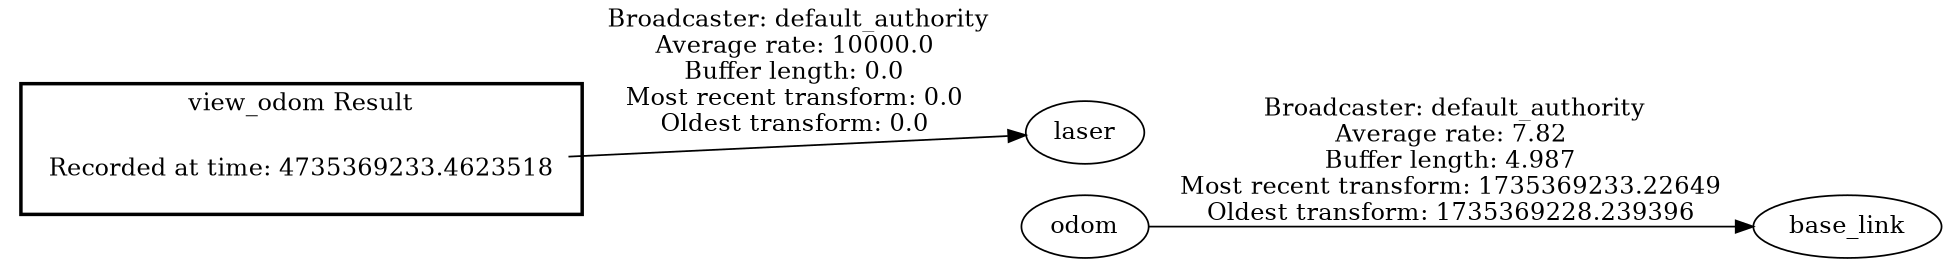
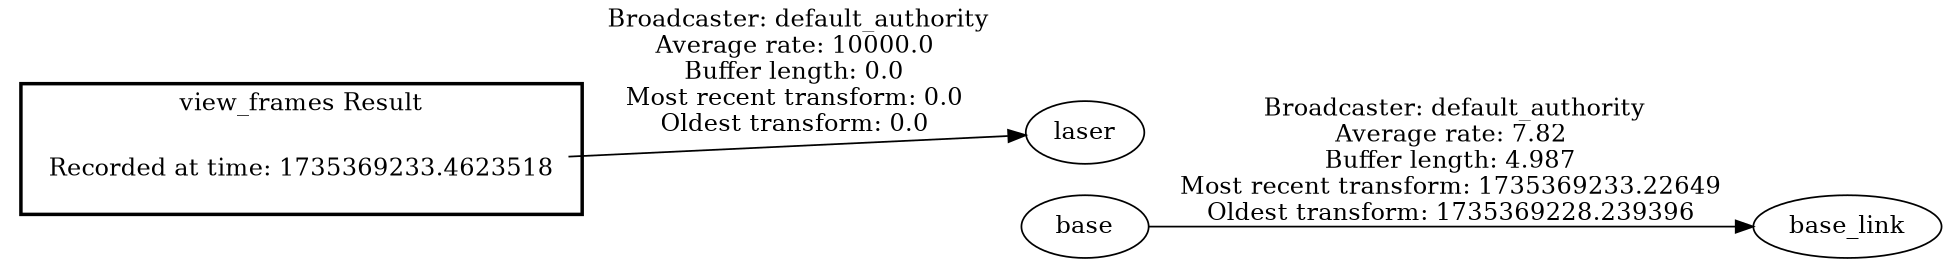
(302, 104) -> (302, 104)
(302, 169) -> (302, 169)
(1085, 227) -> (1085, 227)
